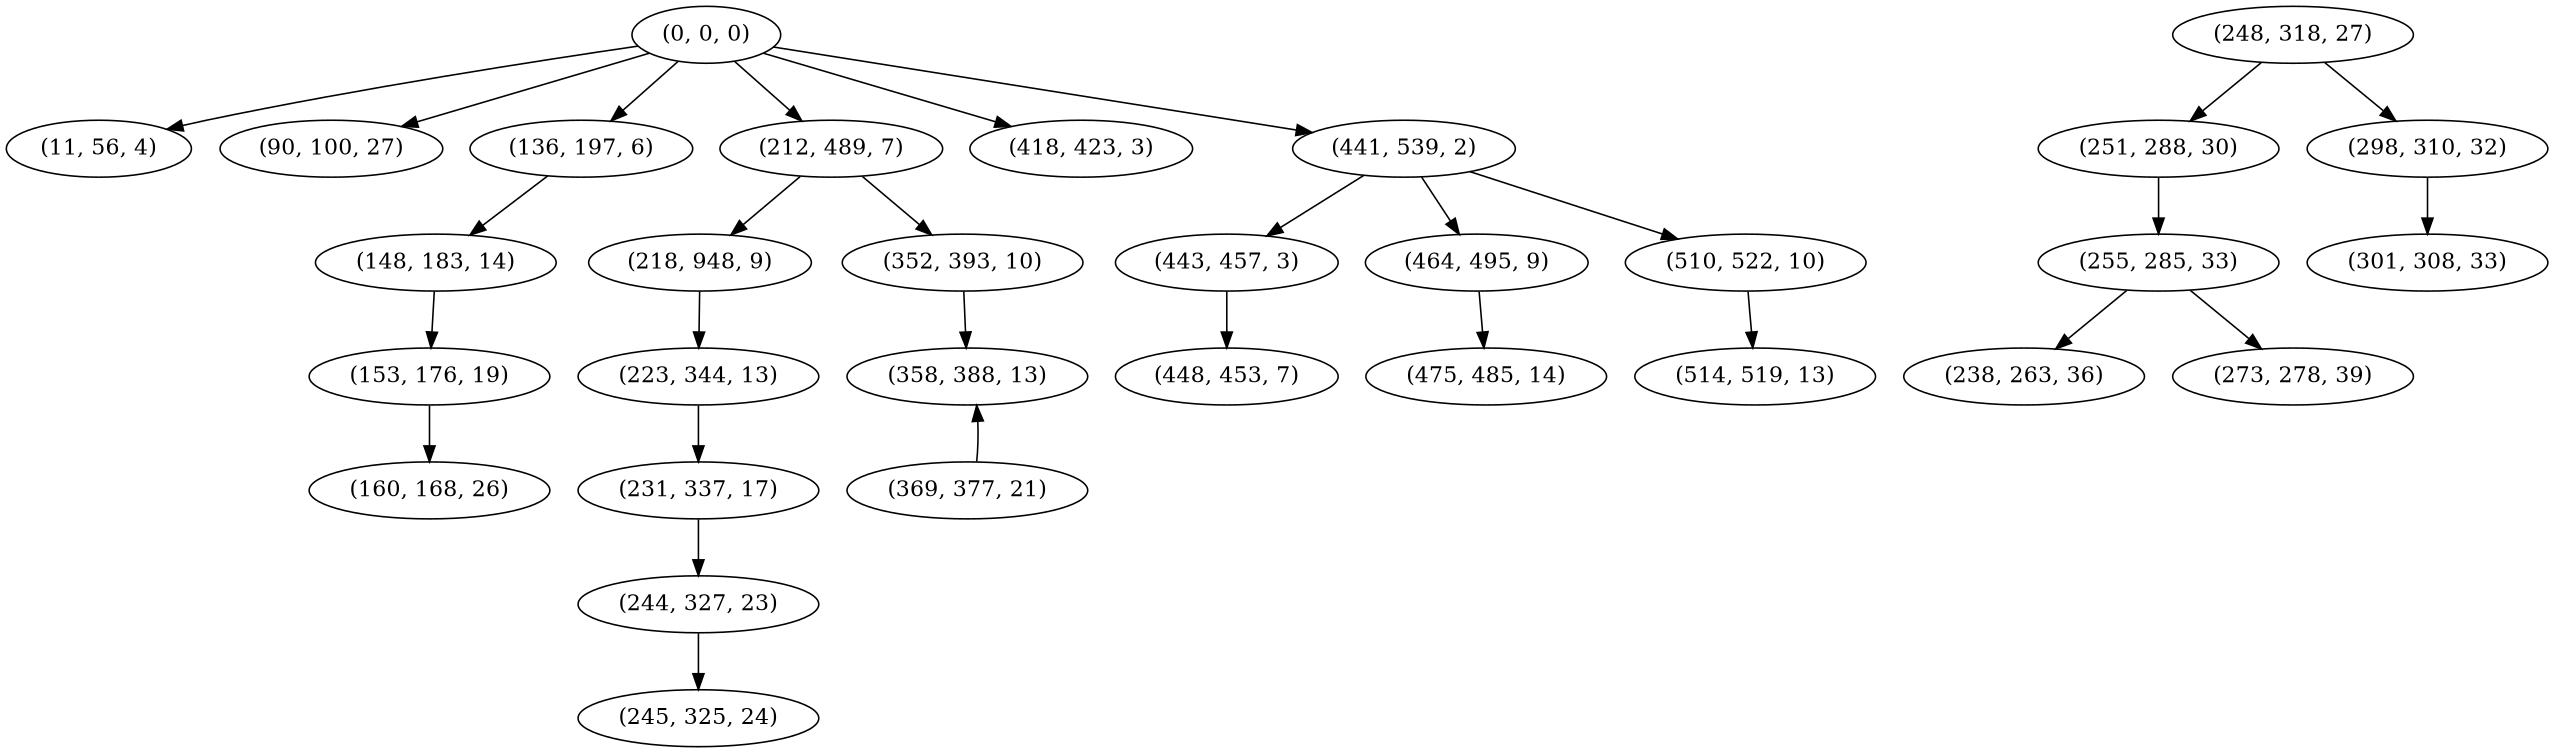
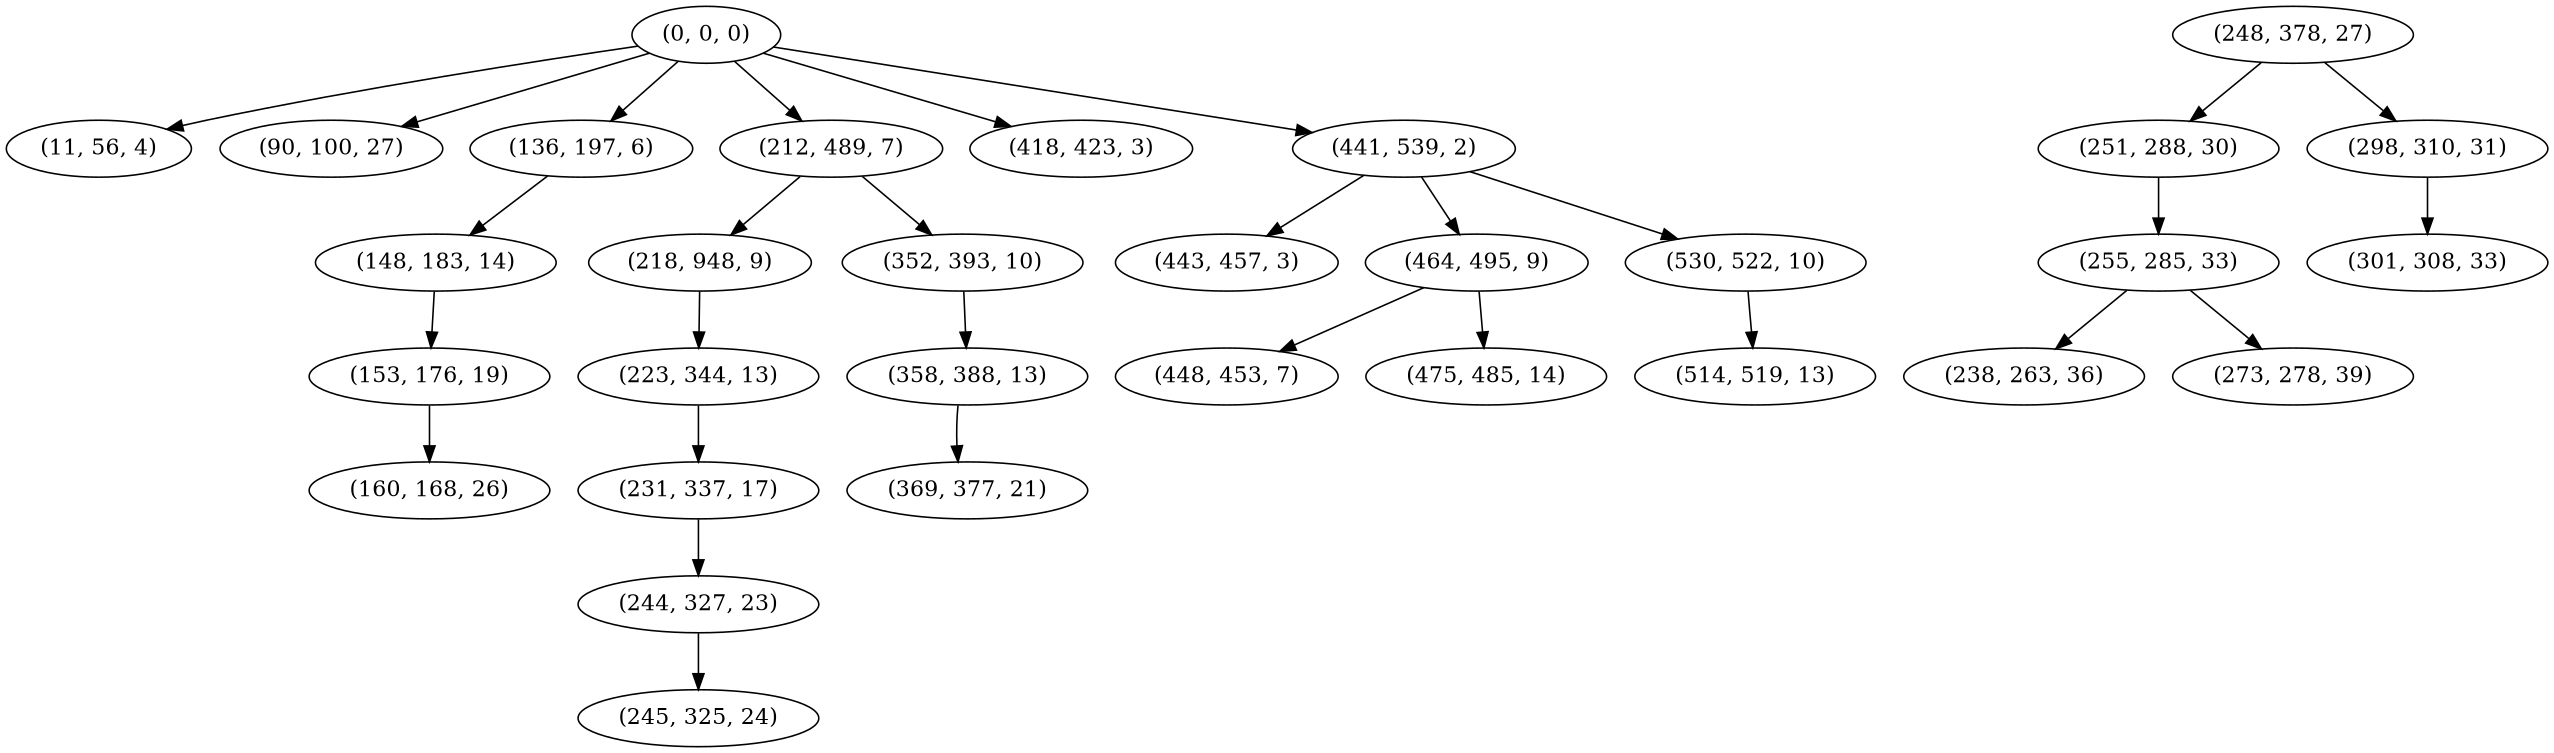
(2293, 35) -> (2293, 35)
(2427, 149) -> (2427, 149)
(1746, 263) -> (1746, 263)
(1227, 312) -> (1359, 316)
(978, 442) -> (957, 426)
